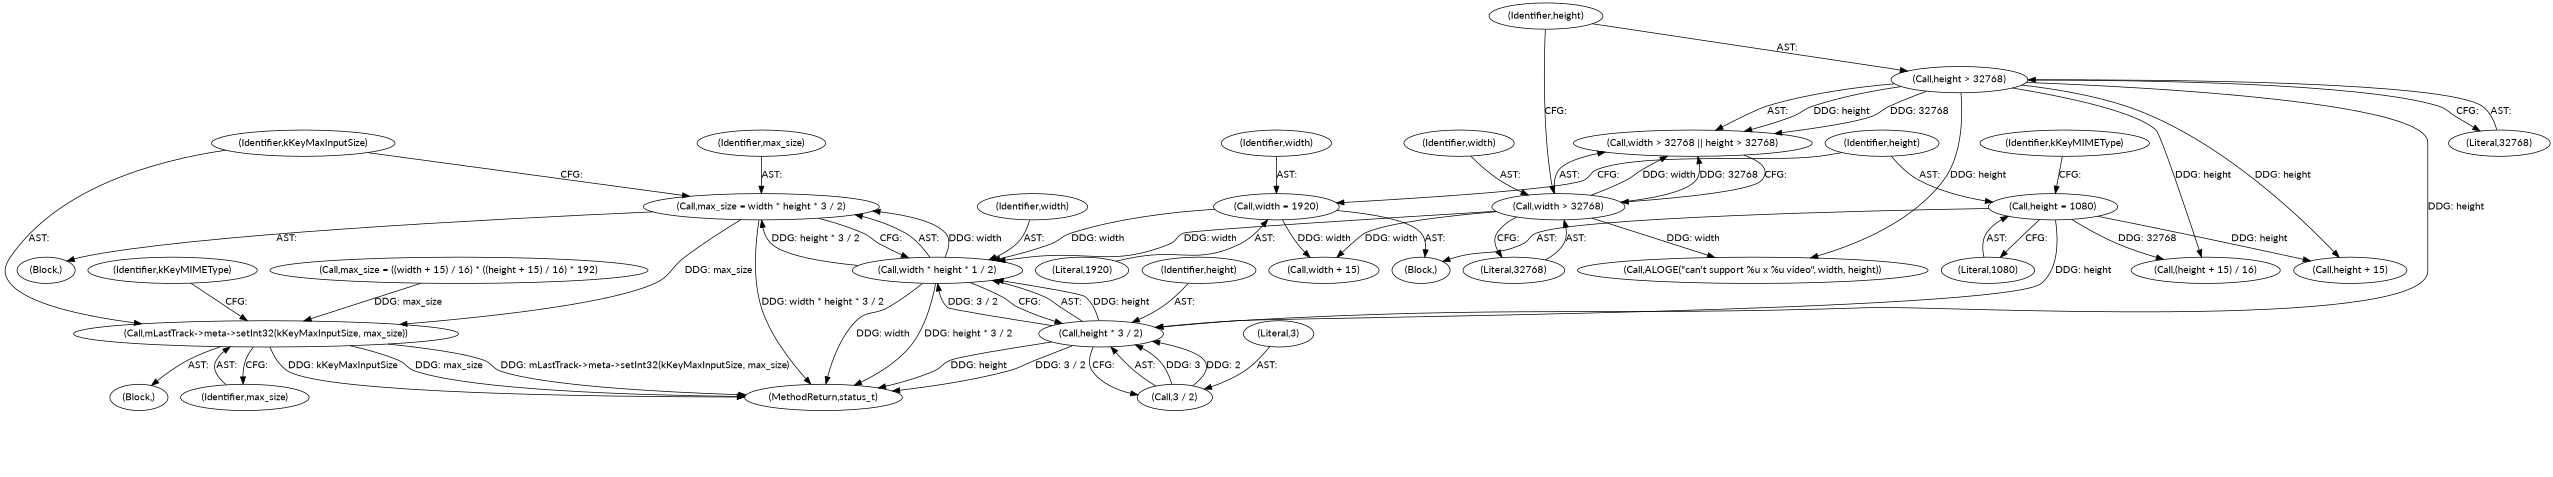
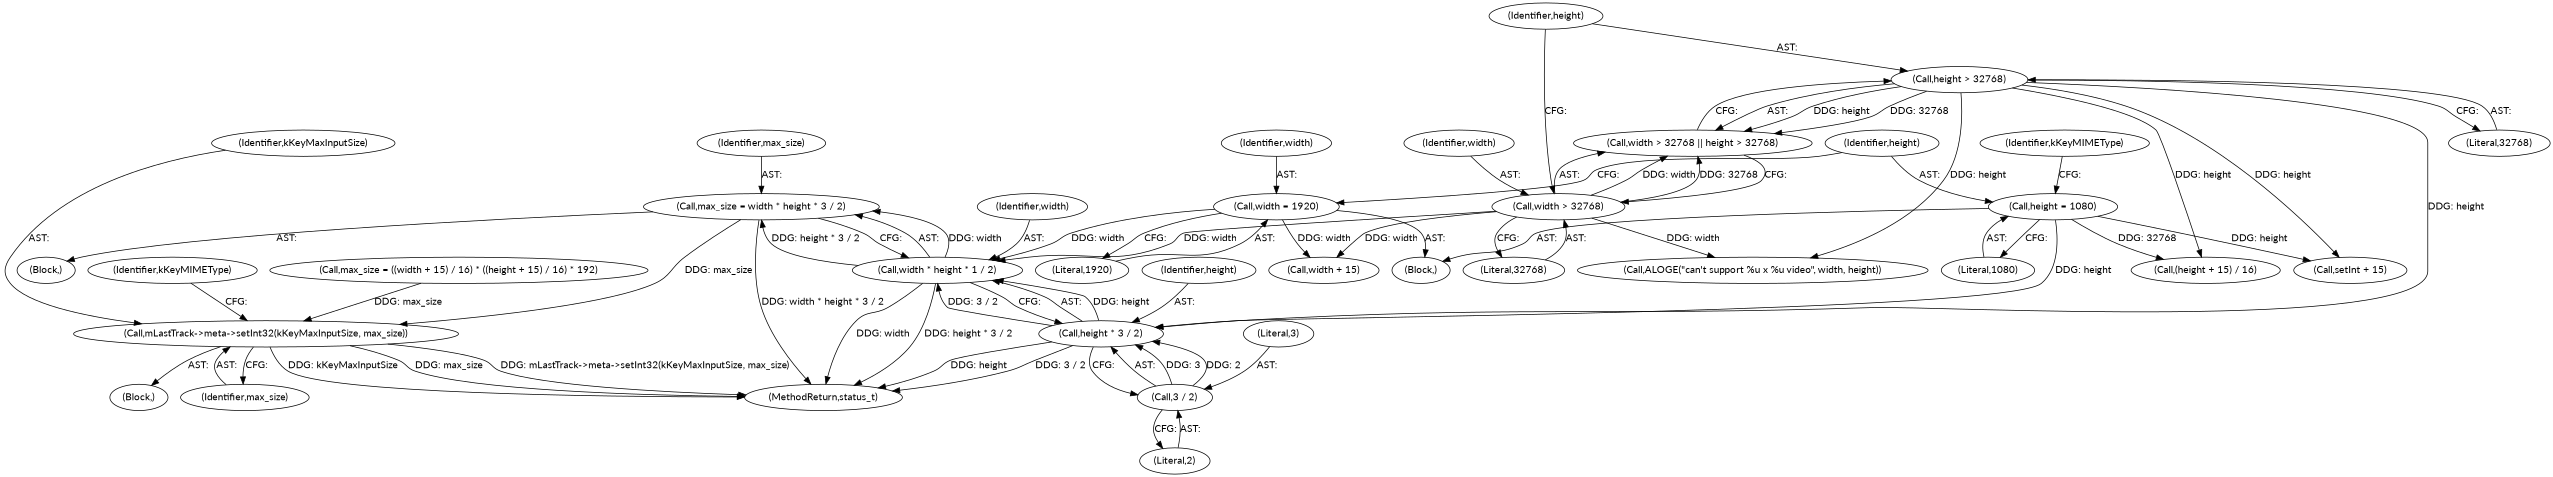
none -> (1783, 88)
(525, 174) -> none
none -> (1162, 227)
(2350, 270) -> (2350, 270)
none -> (1175, 461)
